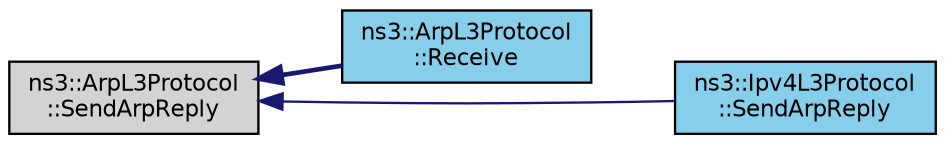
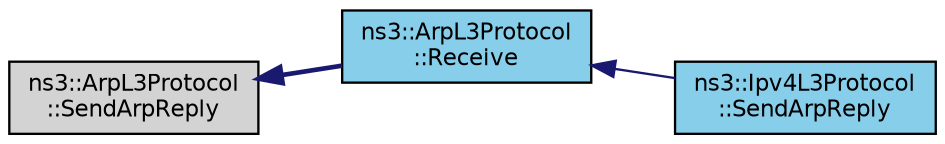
(478, 103) -> (645, 74)
